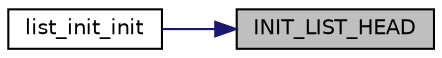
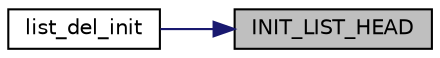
(85, 29) -> (84, 29)
